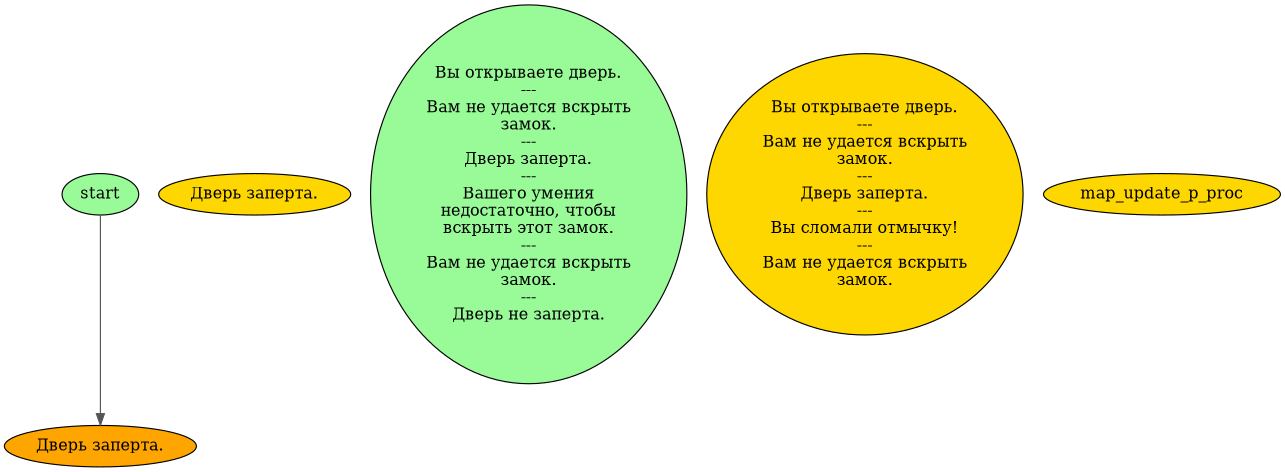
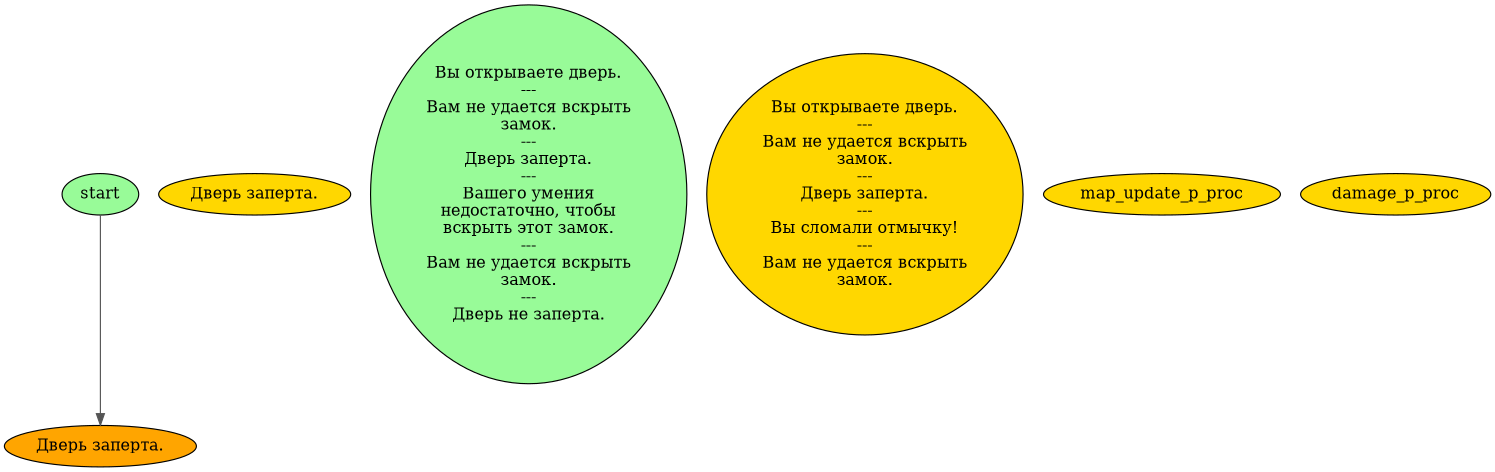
none -> (1396, 194)
